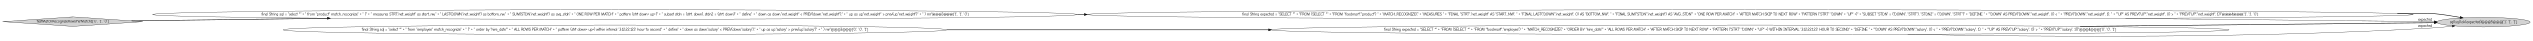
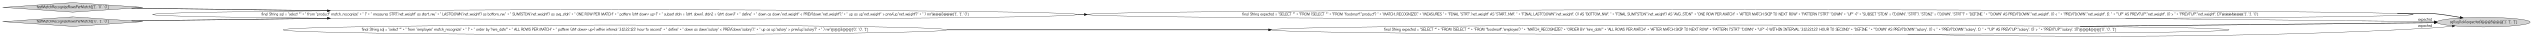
none -> (73, 7)
